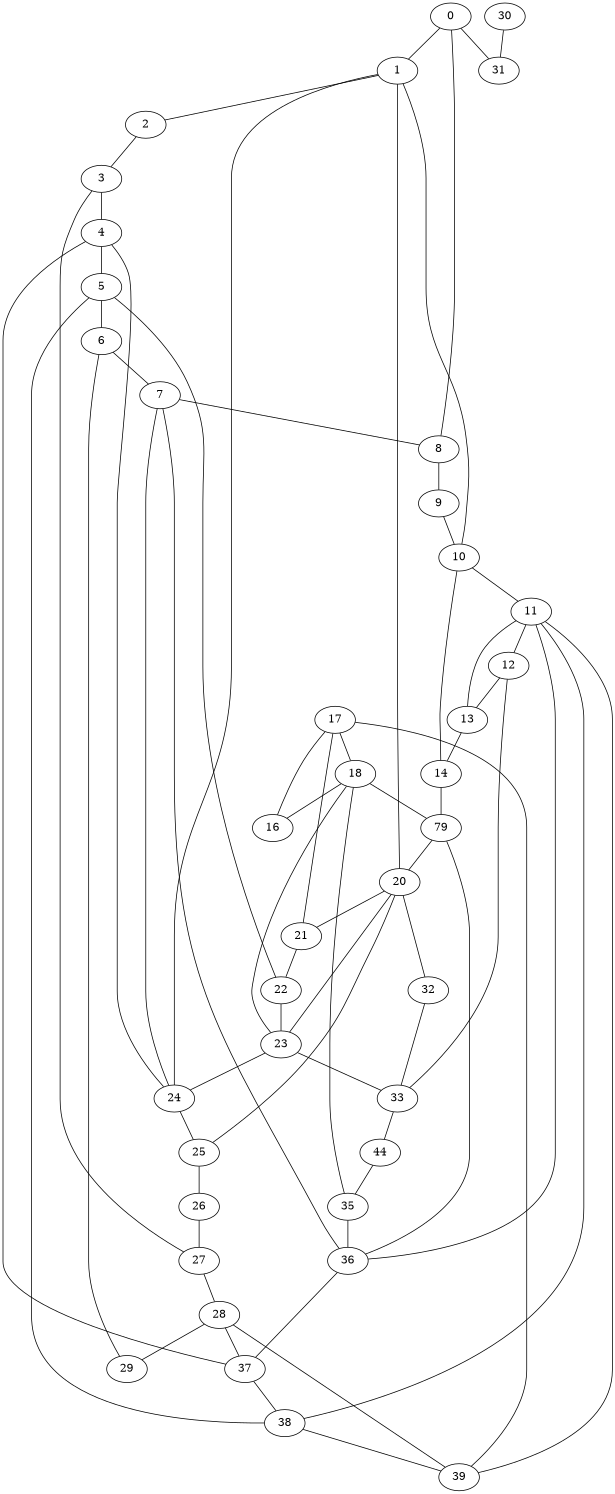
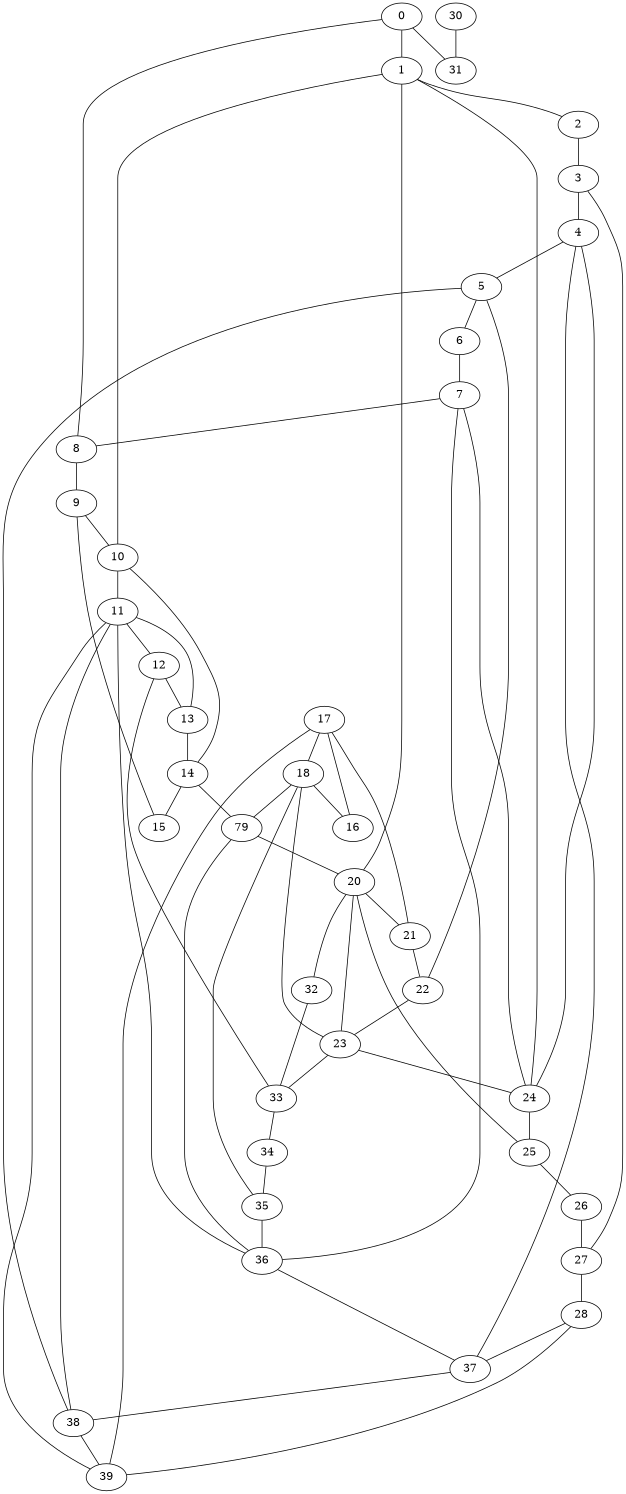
none -> (159, 828)
(380, 1153) -> (267, 1153)
(127, 1369) -> none
